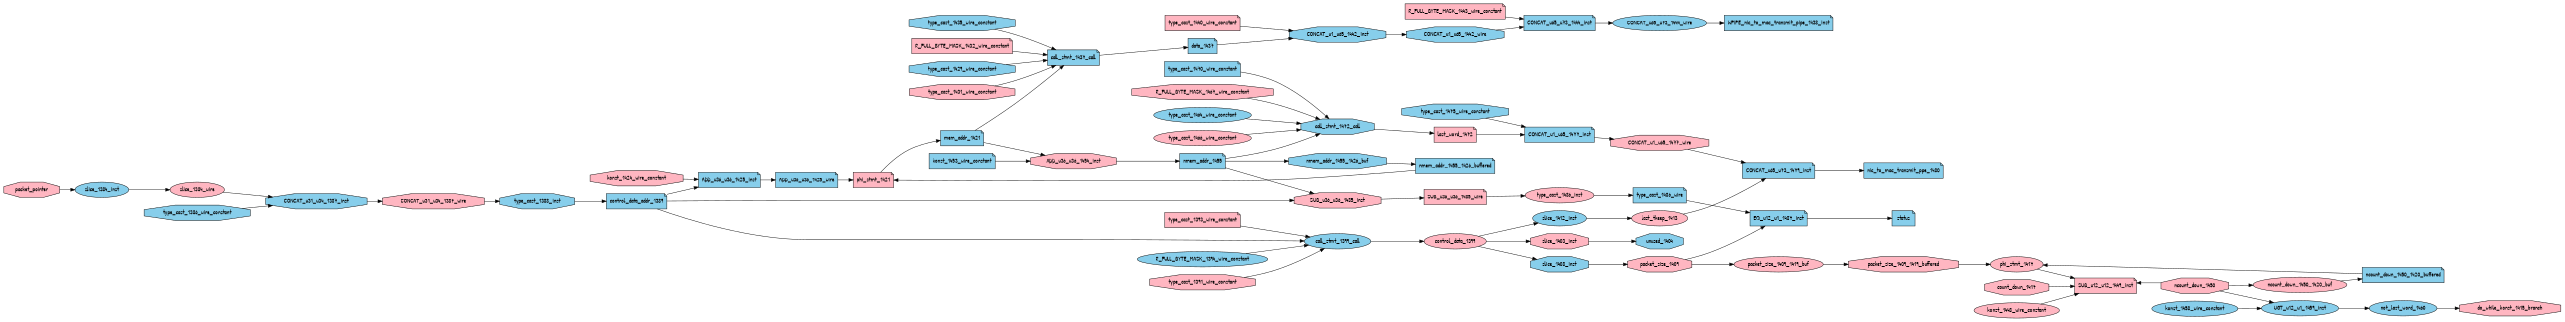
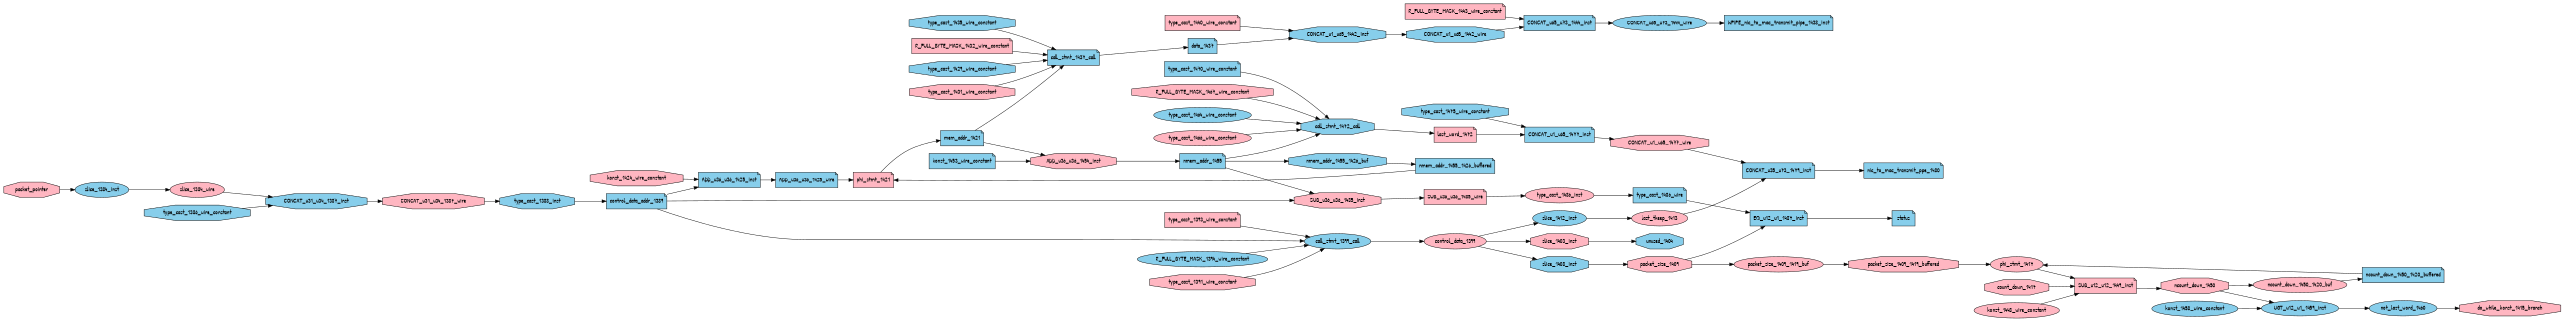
(1779, 171) -> (1779, 171)
(2151, 283) -> (2147, 289)
